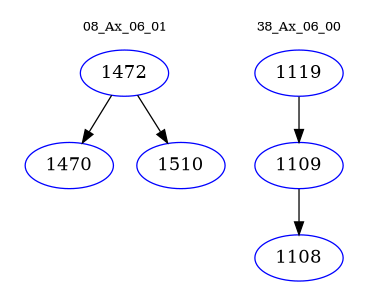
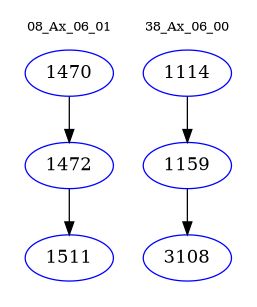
(299, 73) -> (187, 73)
(100, 114) -> (69, 113)
(181, 166) -> (69, 258)
(299, 166) -> (187, 166)
(299, 258) -> (187, 258)
